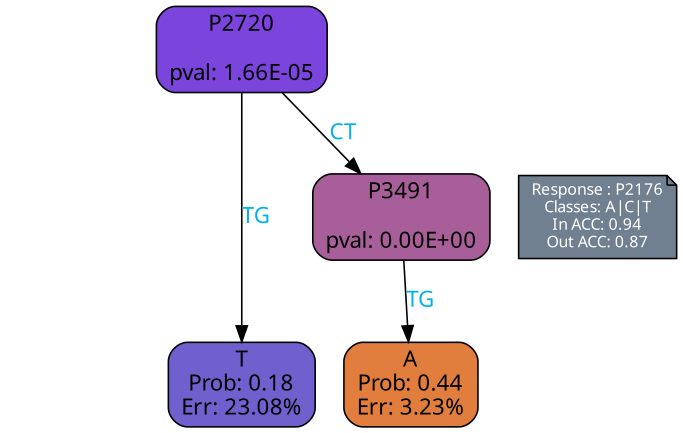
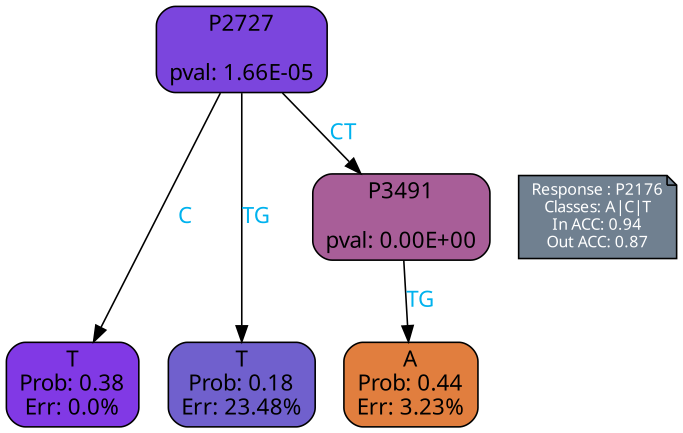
(242, 49) -> (242, 49)
none -> (73, 385)
(242, 385) -> (242, 385)
